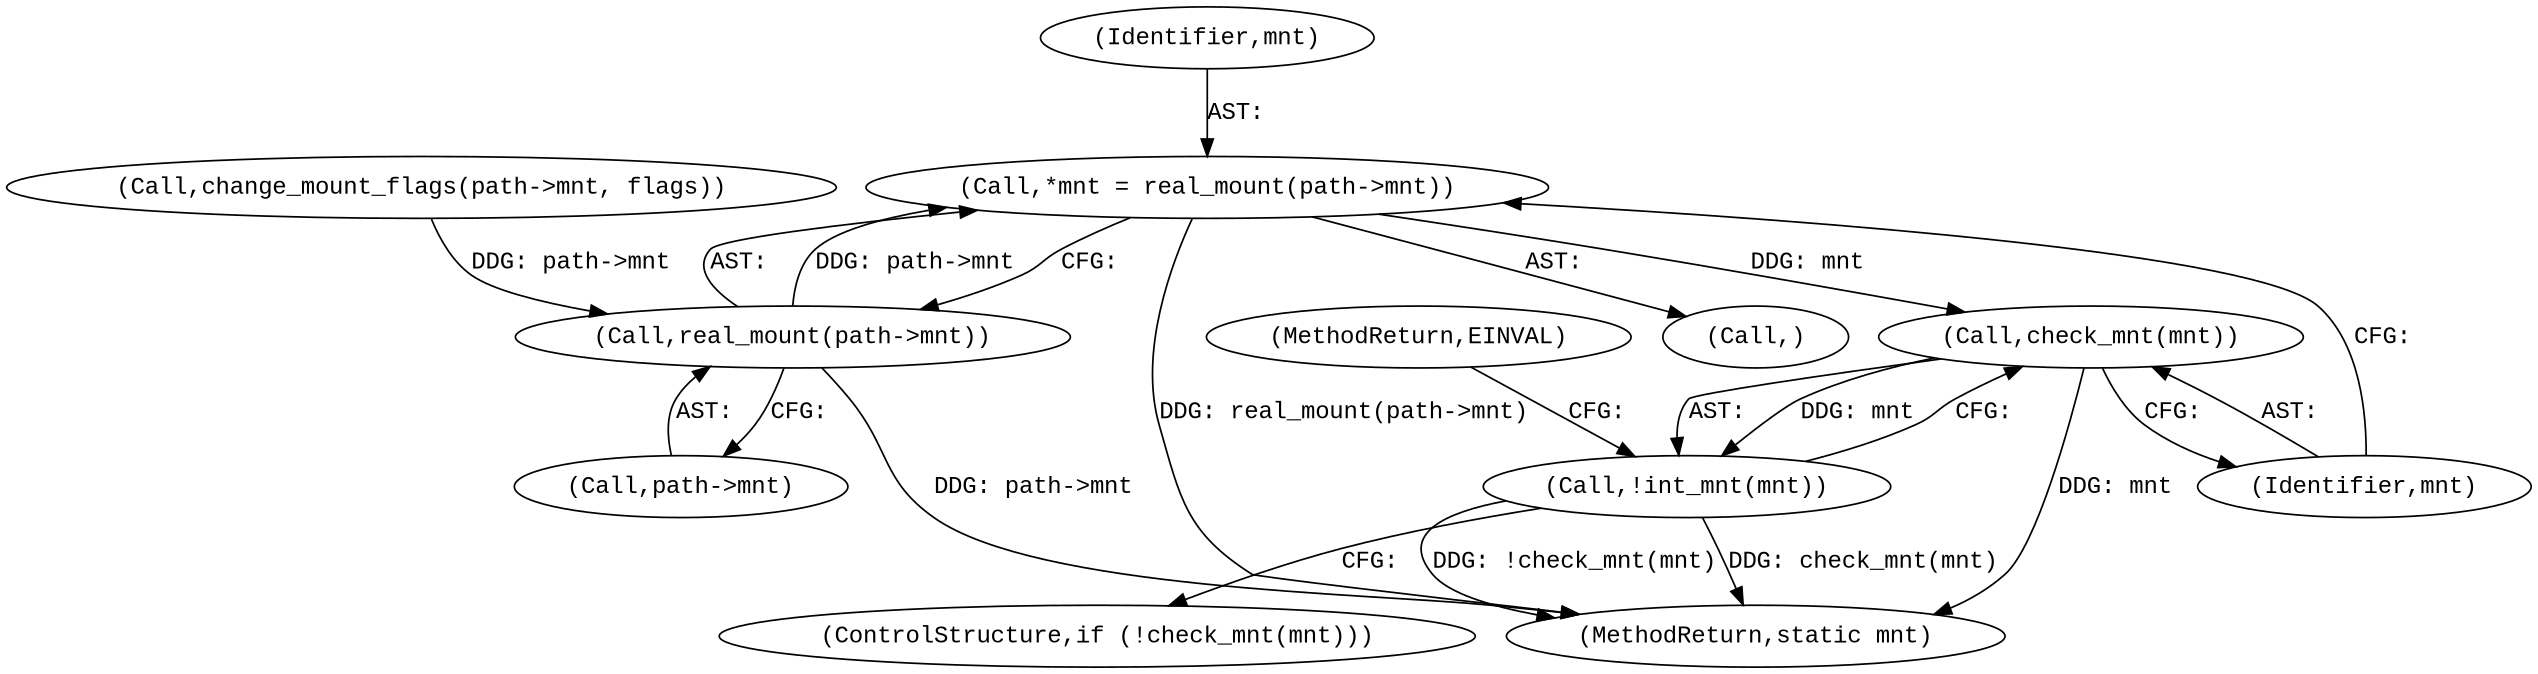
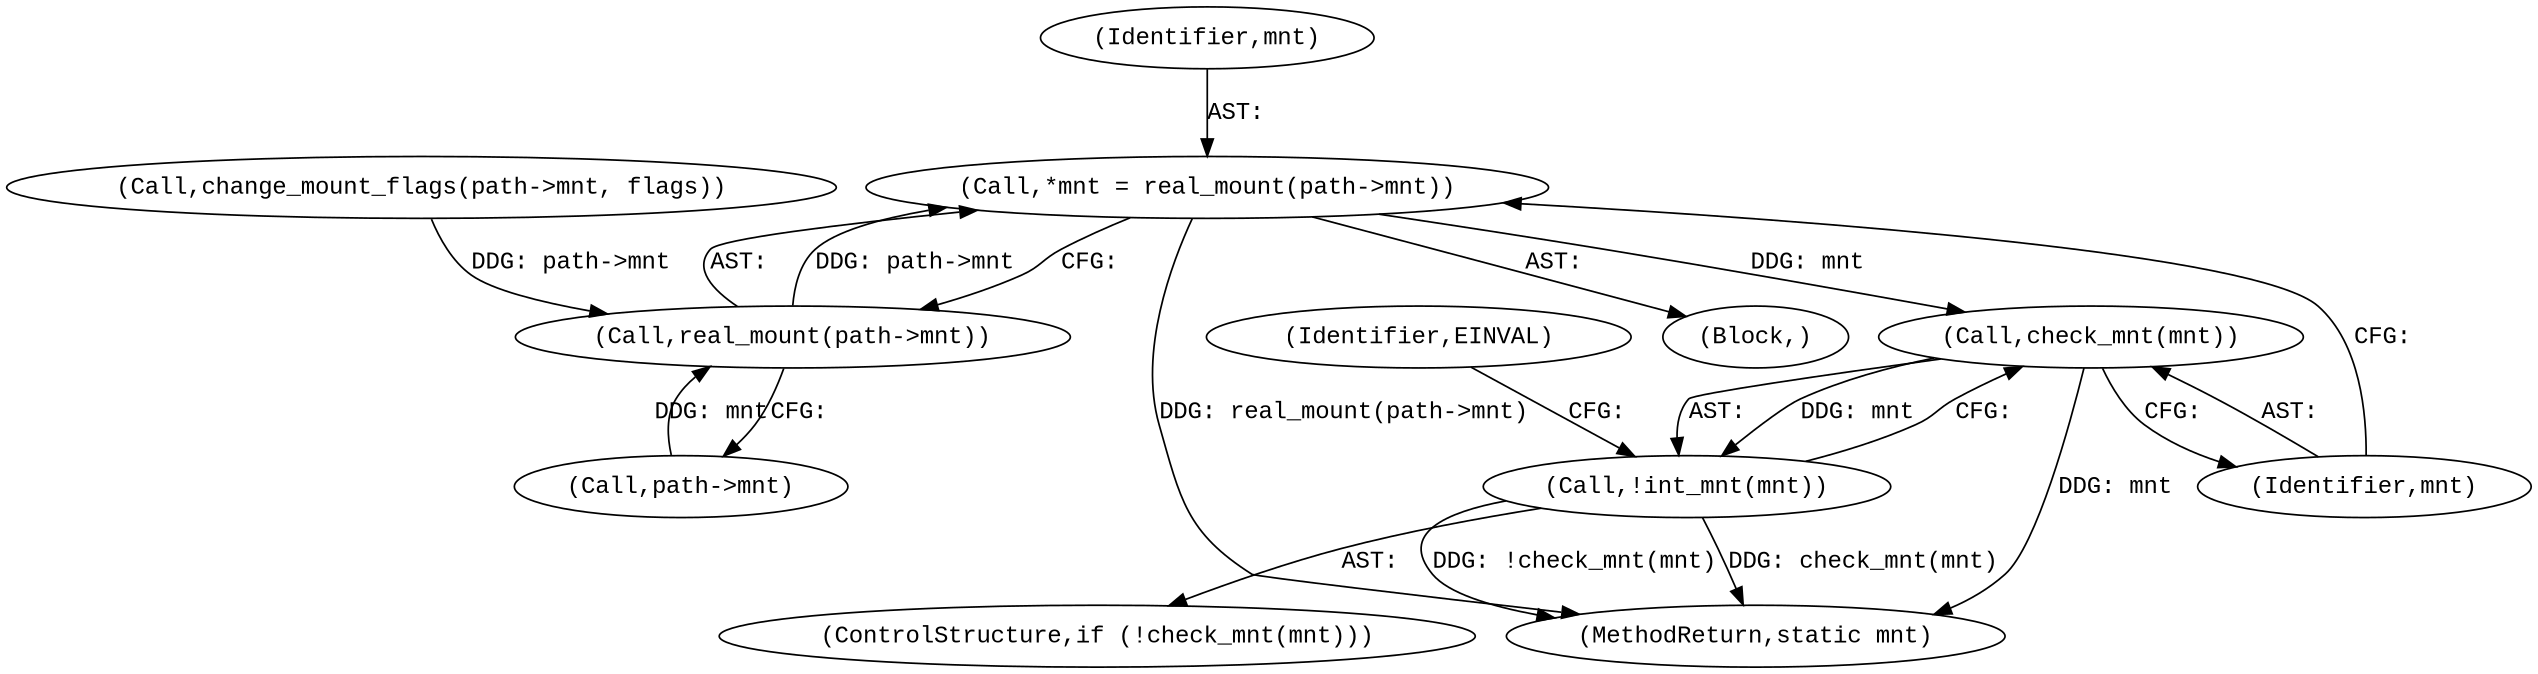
(1419, 337) -> (1419, 337)
(1756, 337) -> (1756, 337)
(712, 412) -> (712, 412)
(1377, 561) -> (1377, 561)
(1149, 577) -> none
